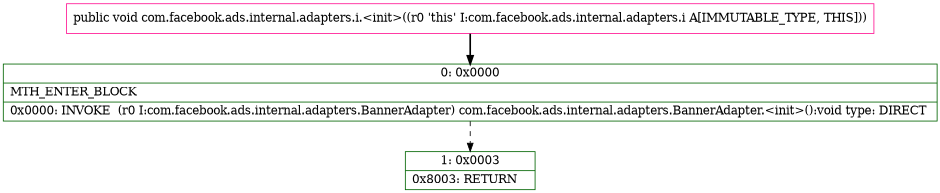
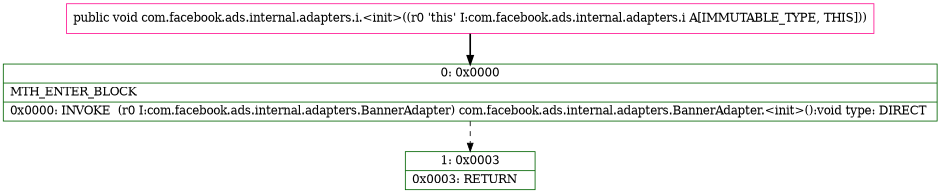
(470, 180) -> (470, 180)
